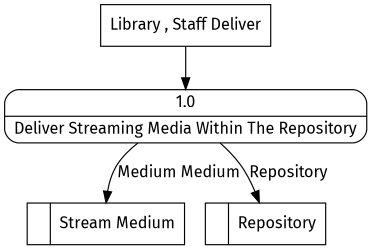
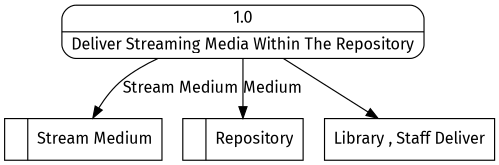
(186, 62) -> (326, 85)
(179, 173) -> (180, 89)
(289, 173) -> (273, 89)
